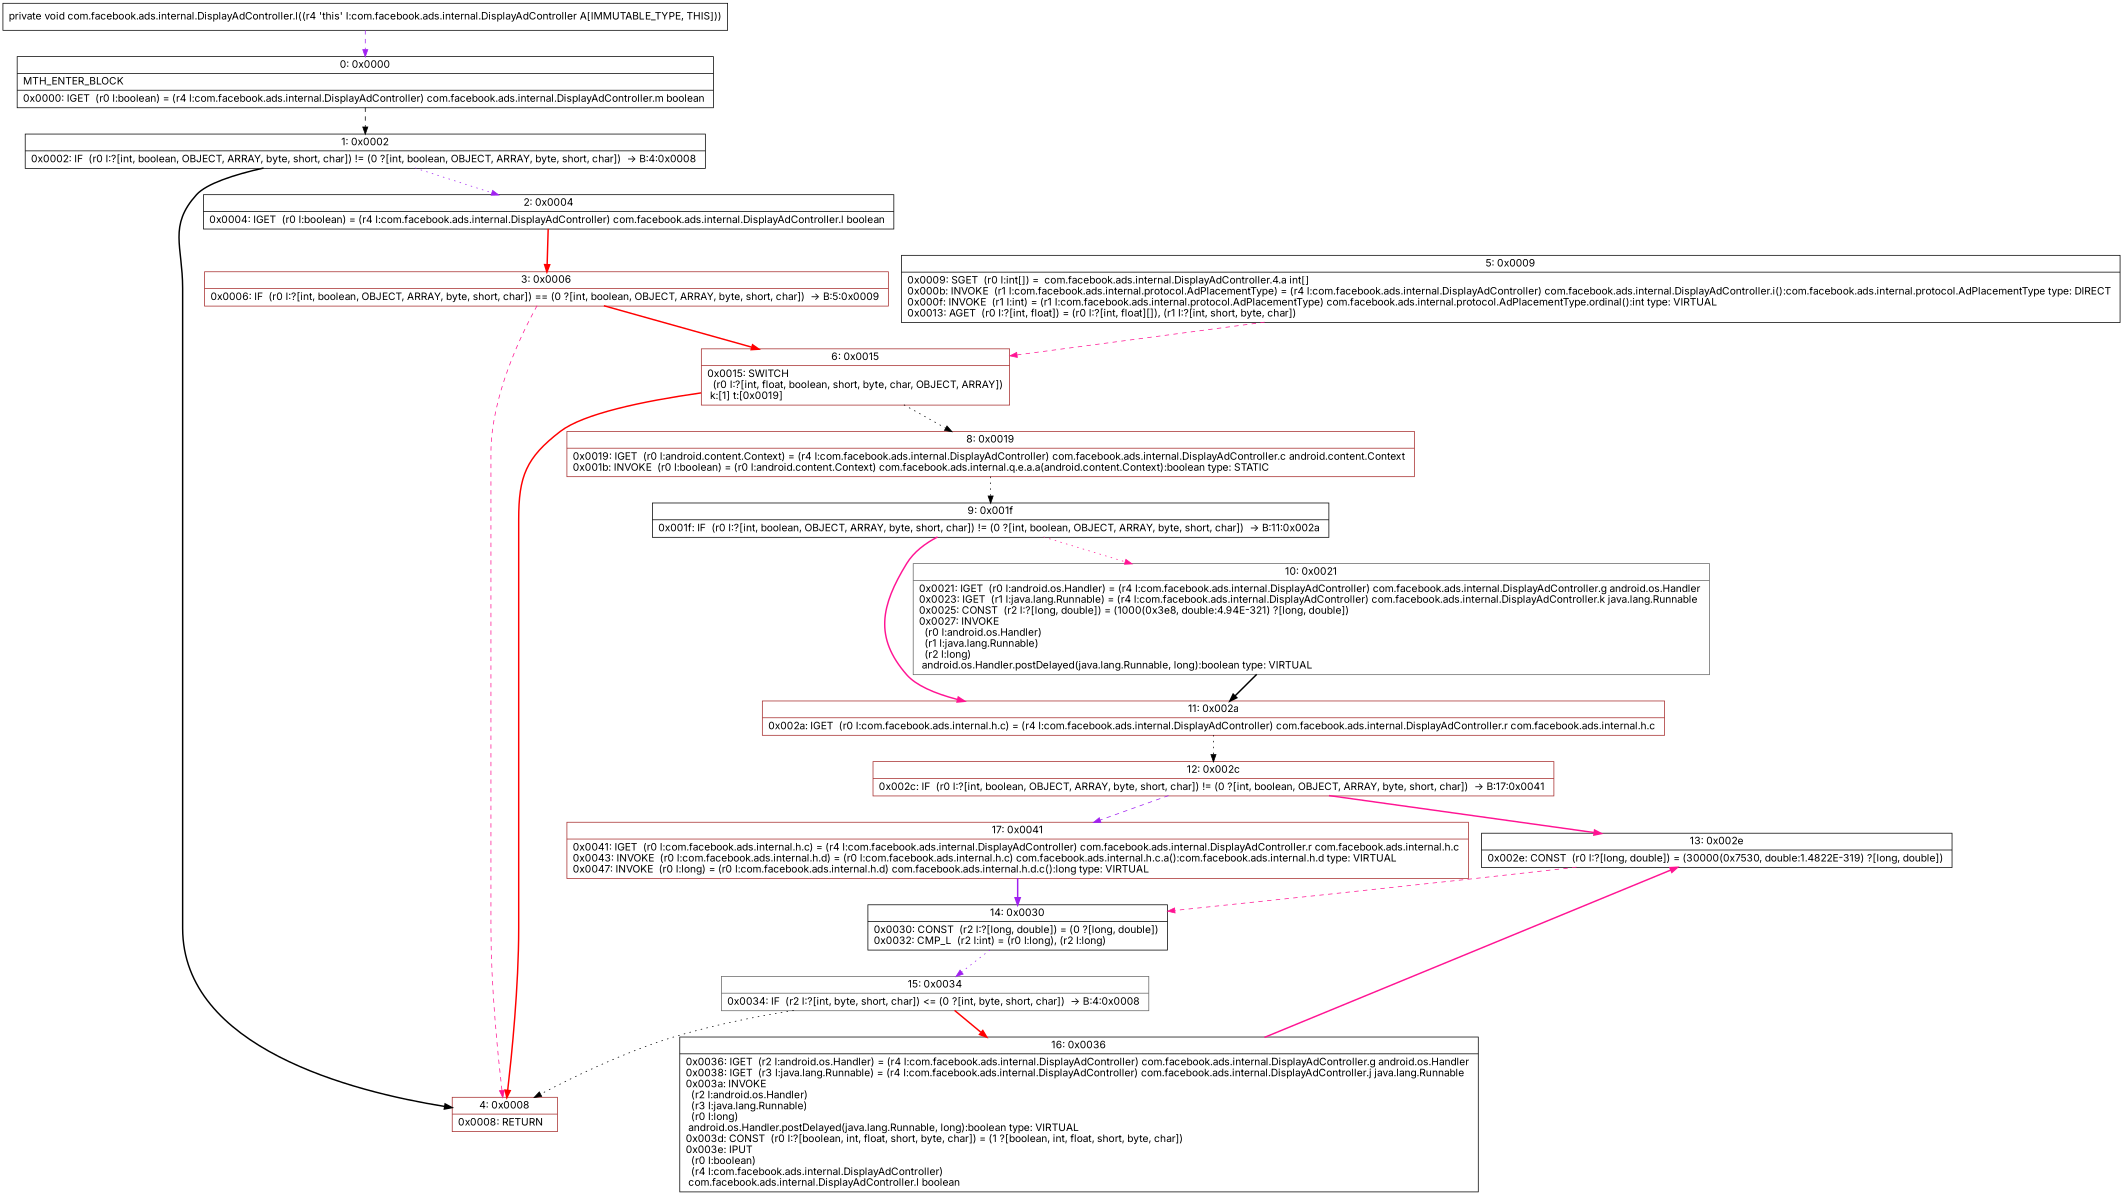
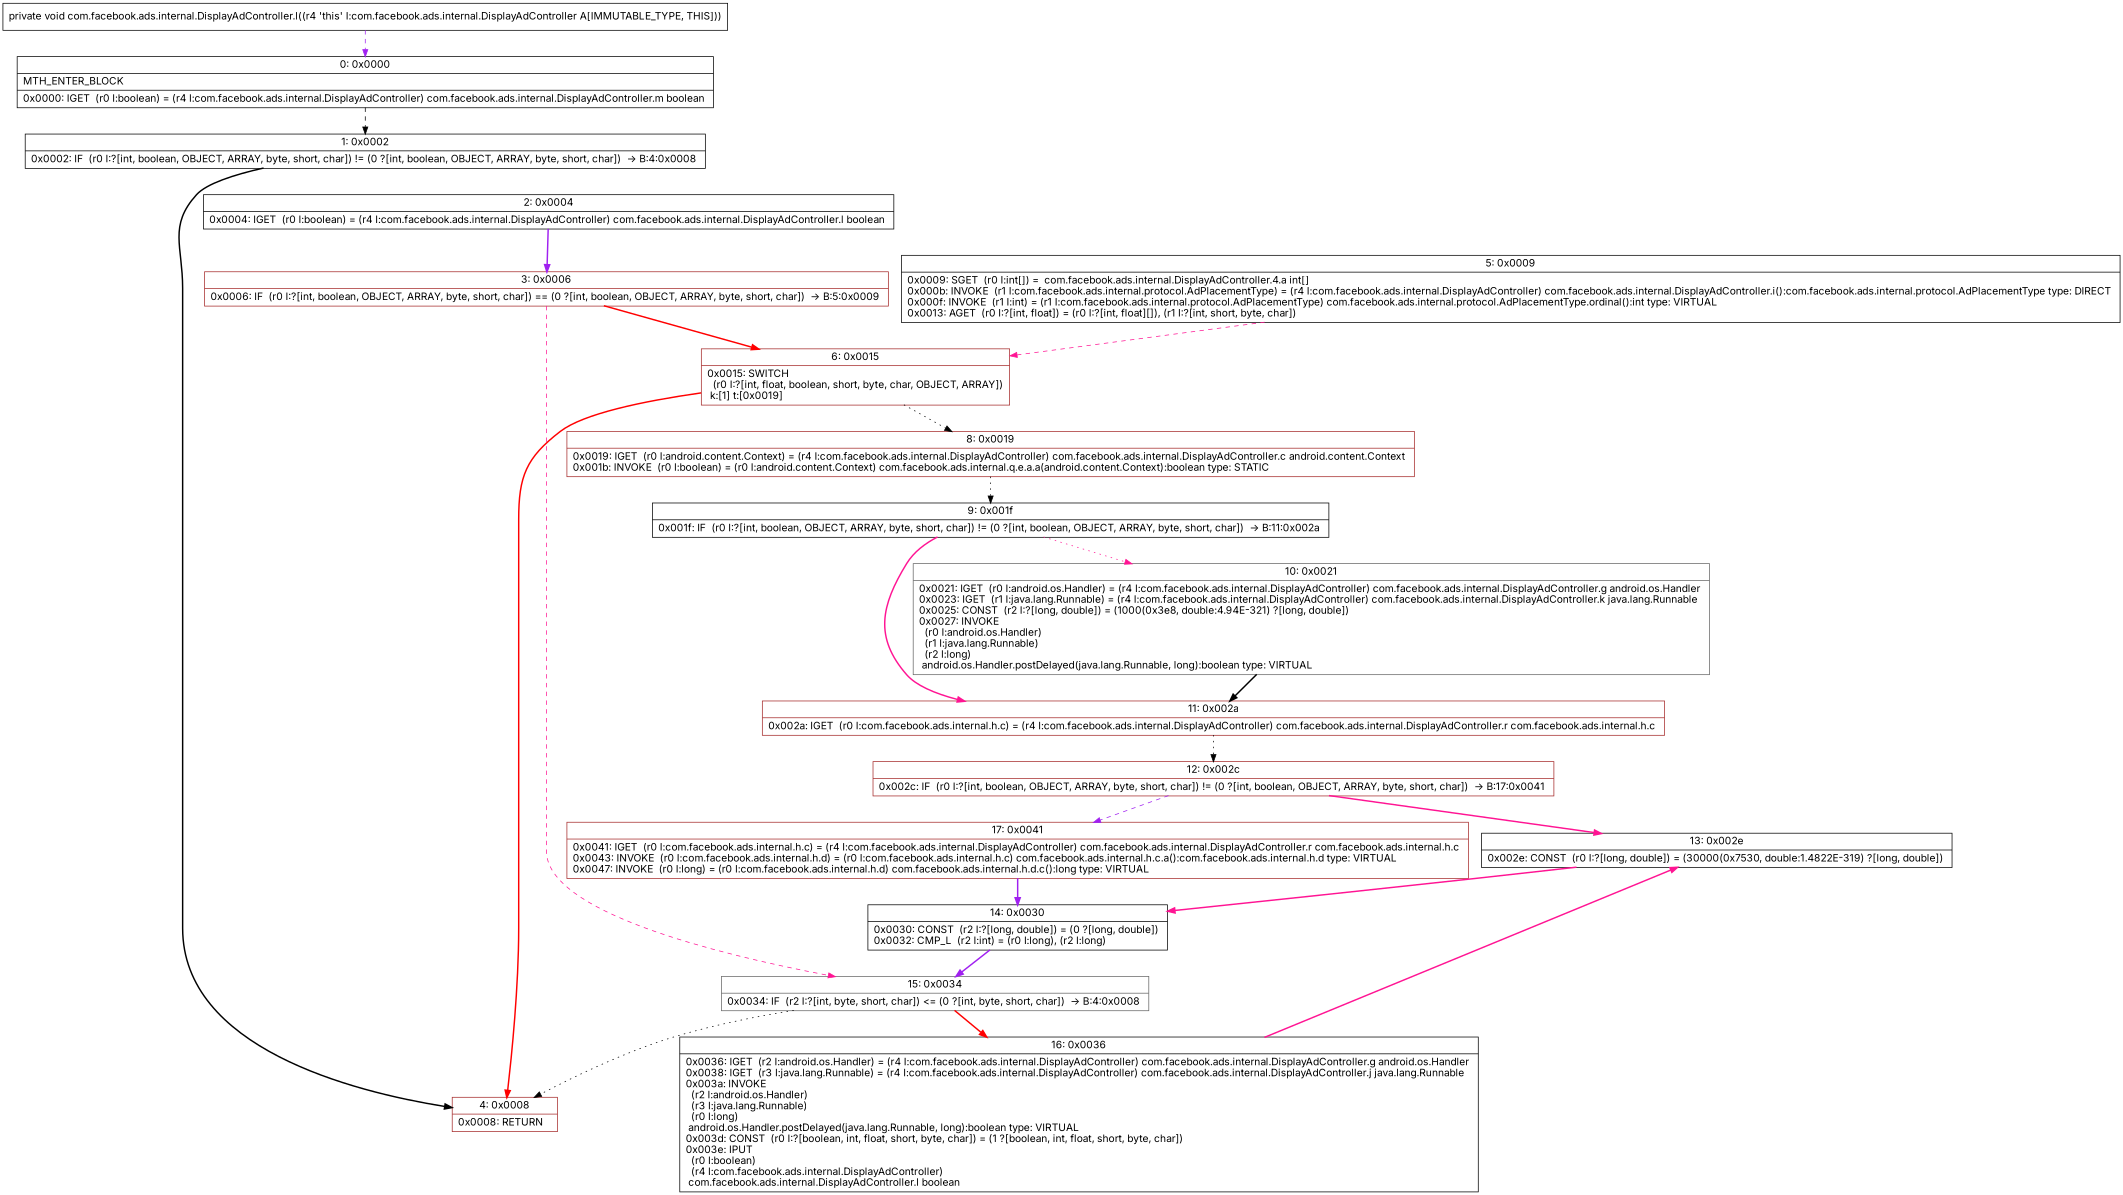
(453, 180) -> none
(548, 247) -> (548, 247)
(491, 694) -> (546, 738)
(1376, 889) -> (1376, 889)
(976, 961) -> (976, 961)
